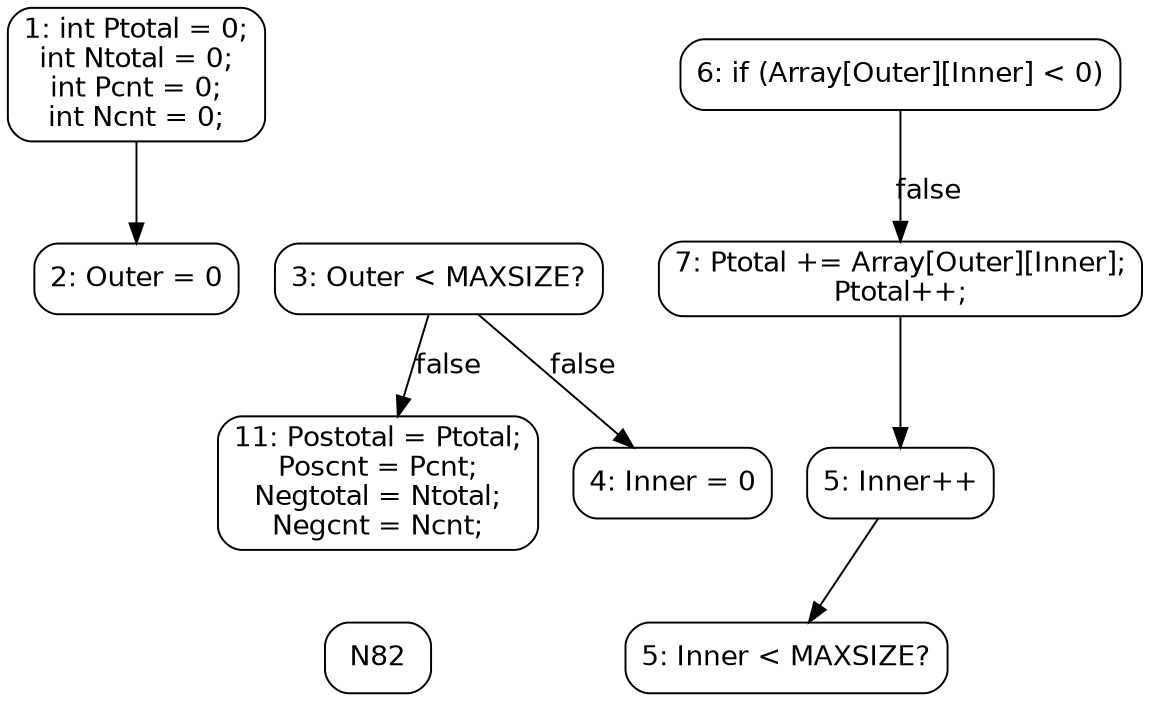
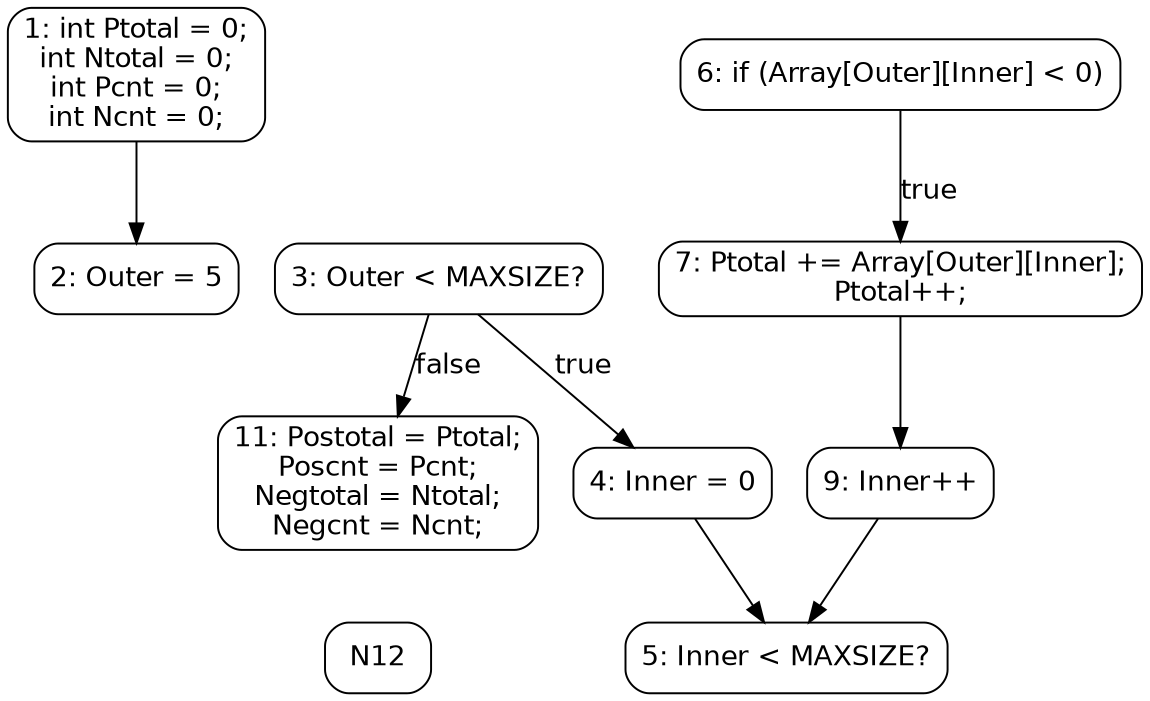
(929, 191) -> (929, 191)
(136, 279) -> (136, 279)
(583, 366) -> (583, 366)
(900, 483) -> (900, 483)
none -> (724, 562)
(378, 658) -> (378, 658)
